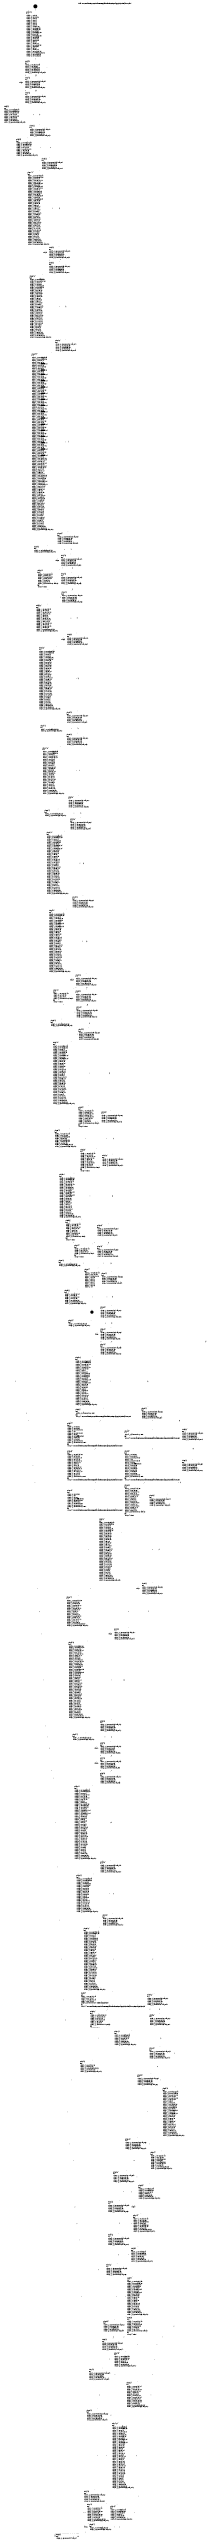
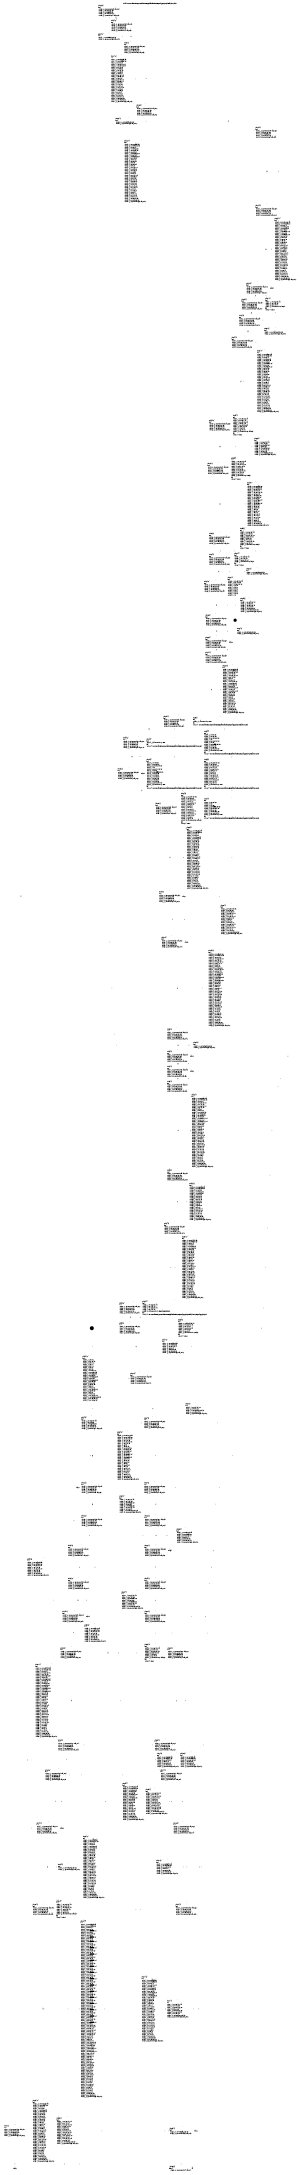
(75, 618) -> (20, 1035)
none -> (143, 774)
